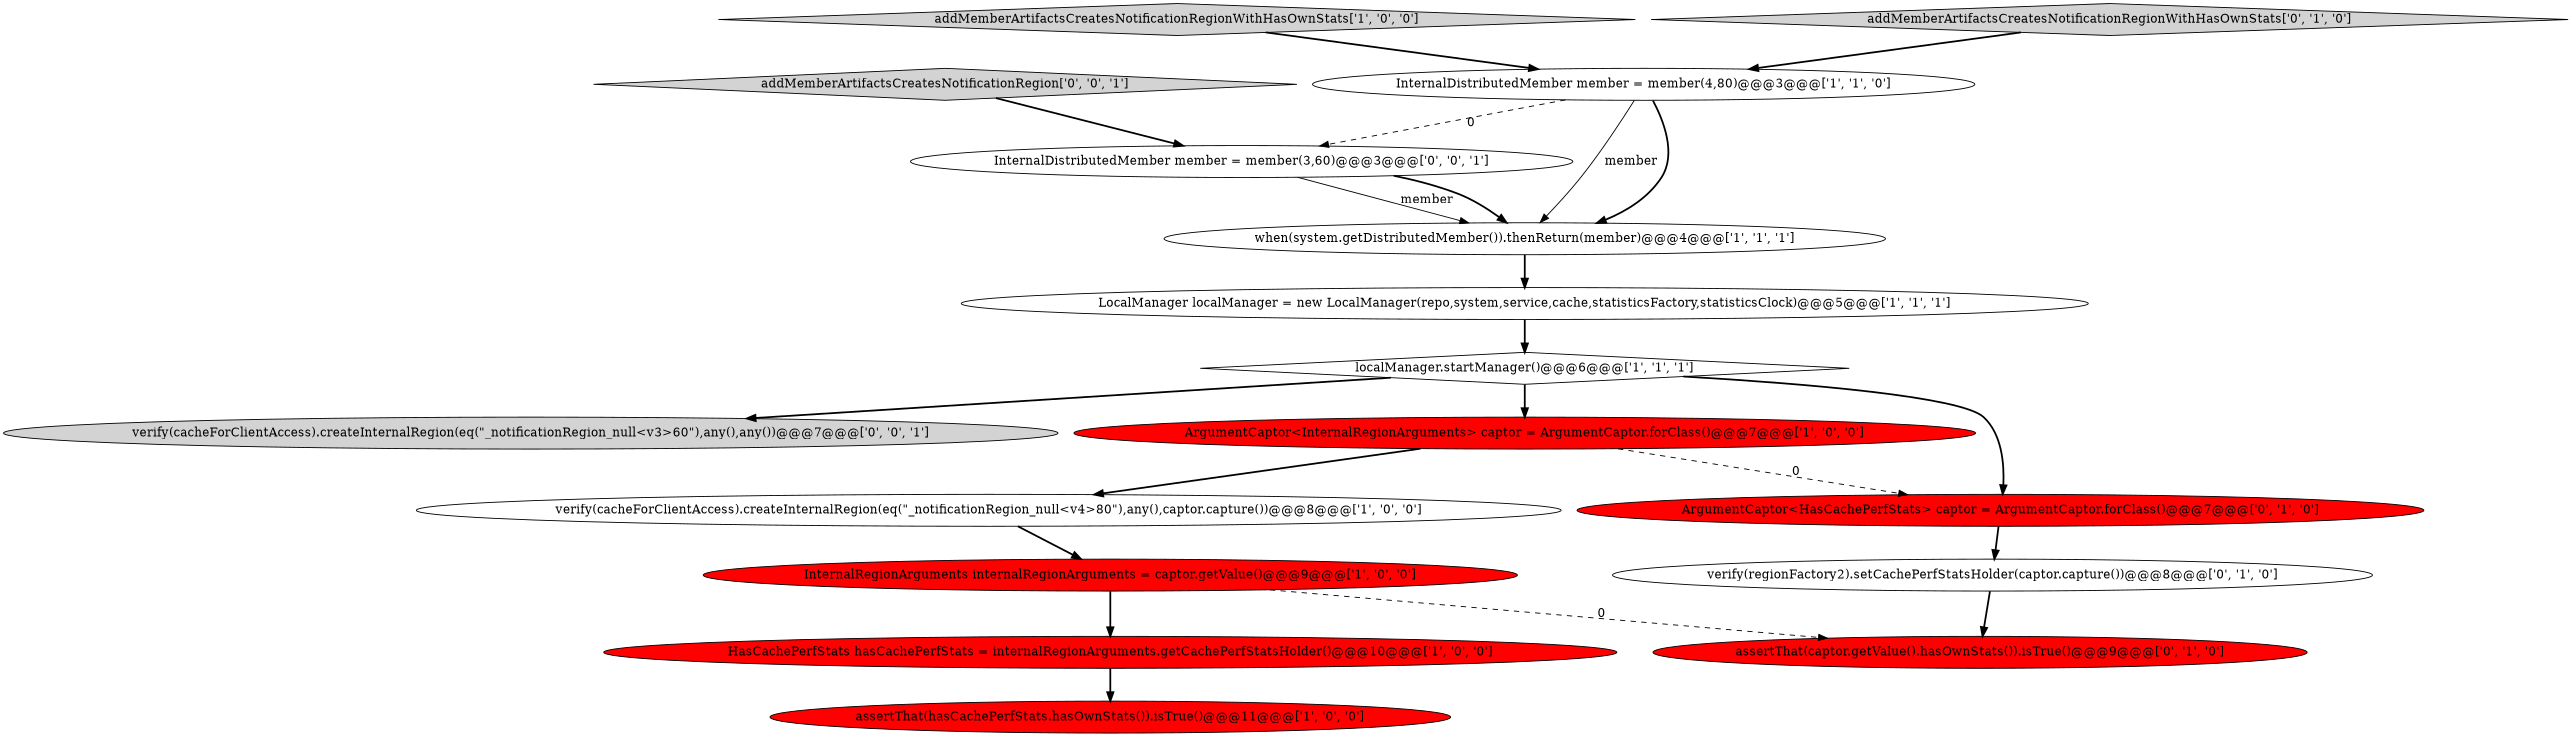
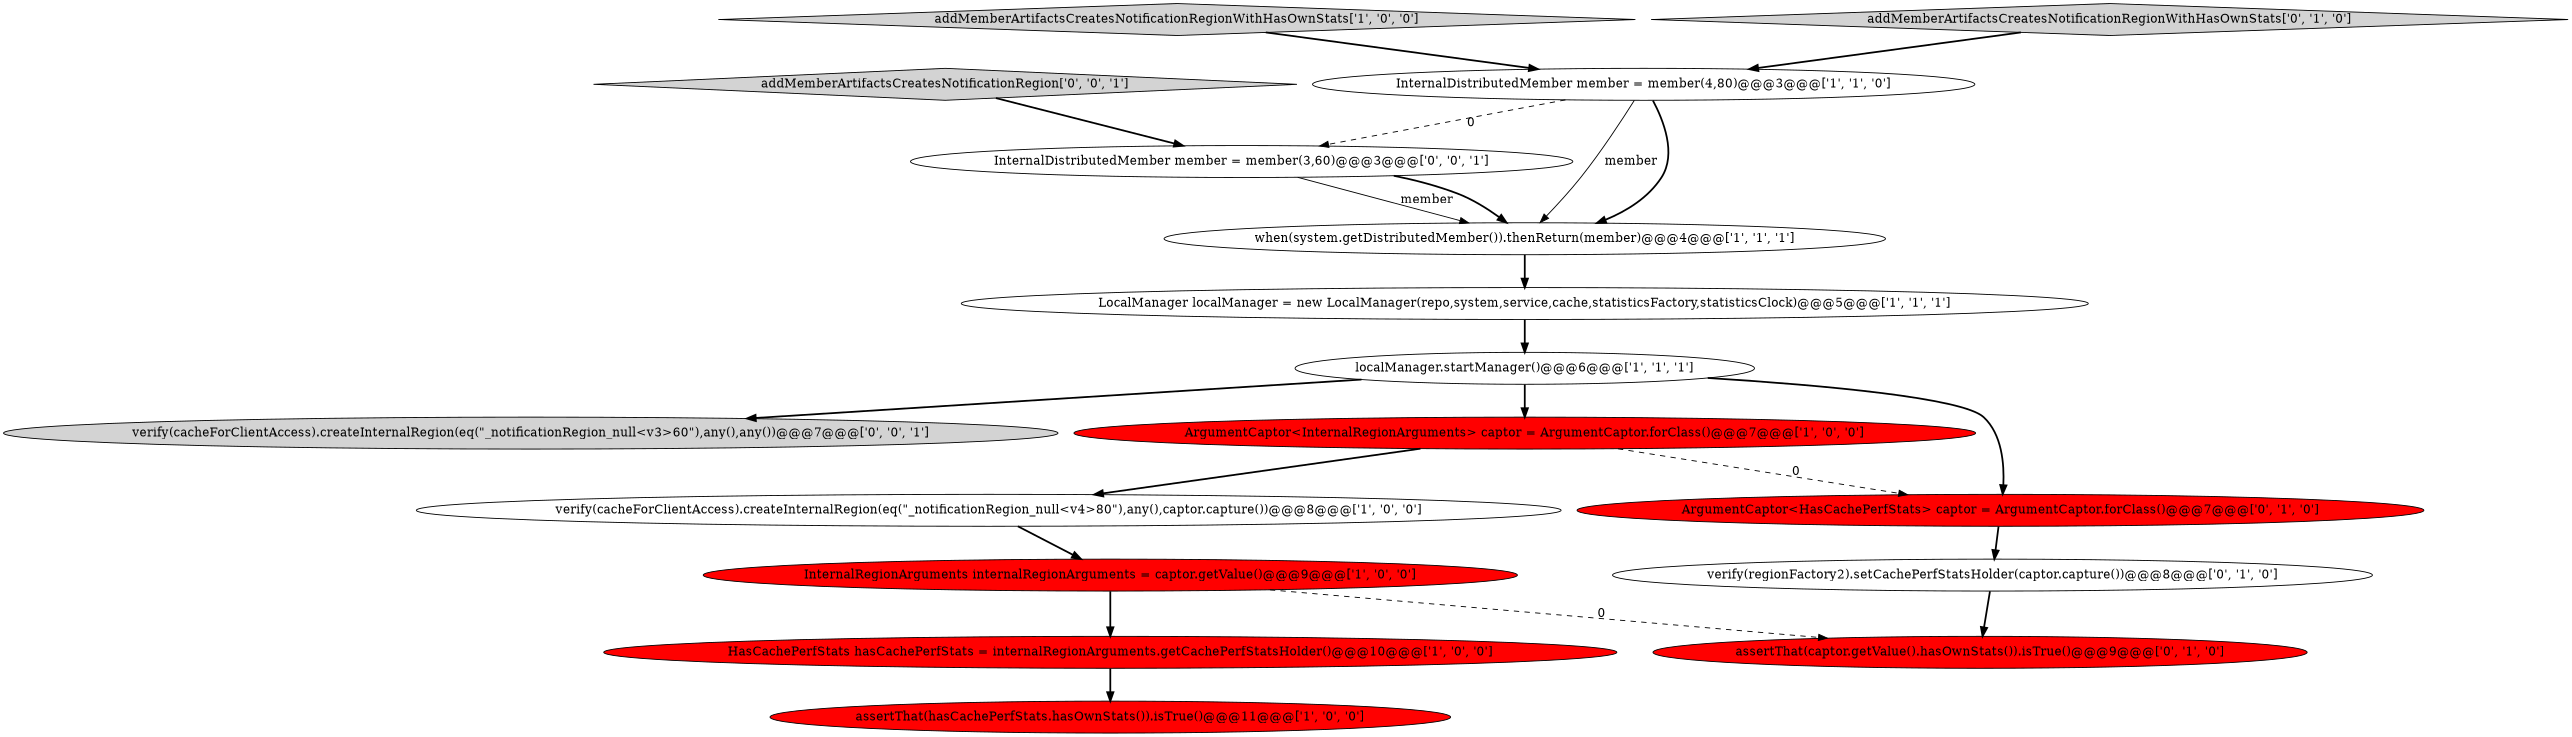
(1525, 368) -> (1525, 368)
